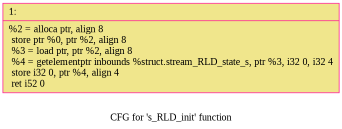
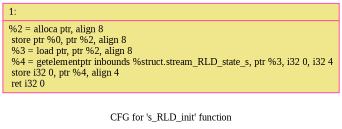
(27, 84) -> (27, 84)
